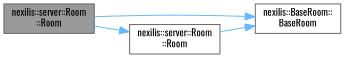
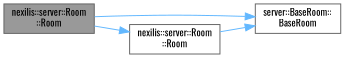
(298, 19) -> (298, 19)
